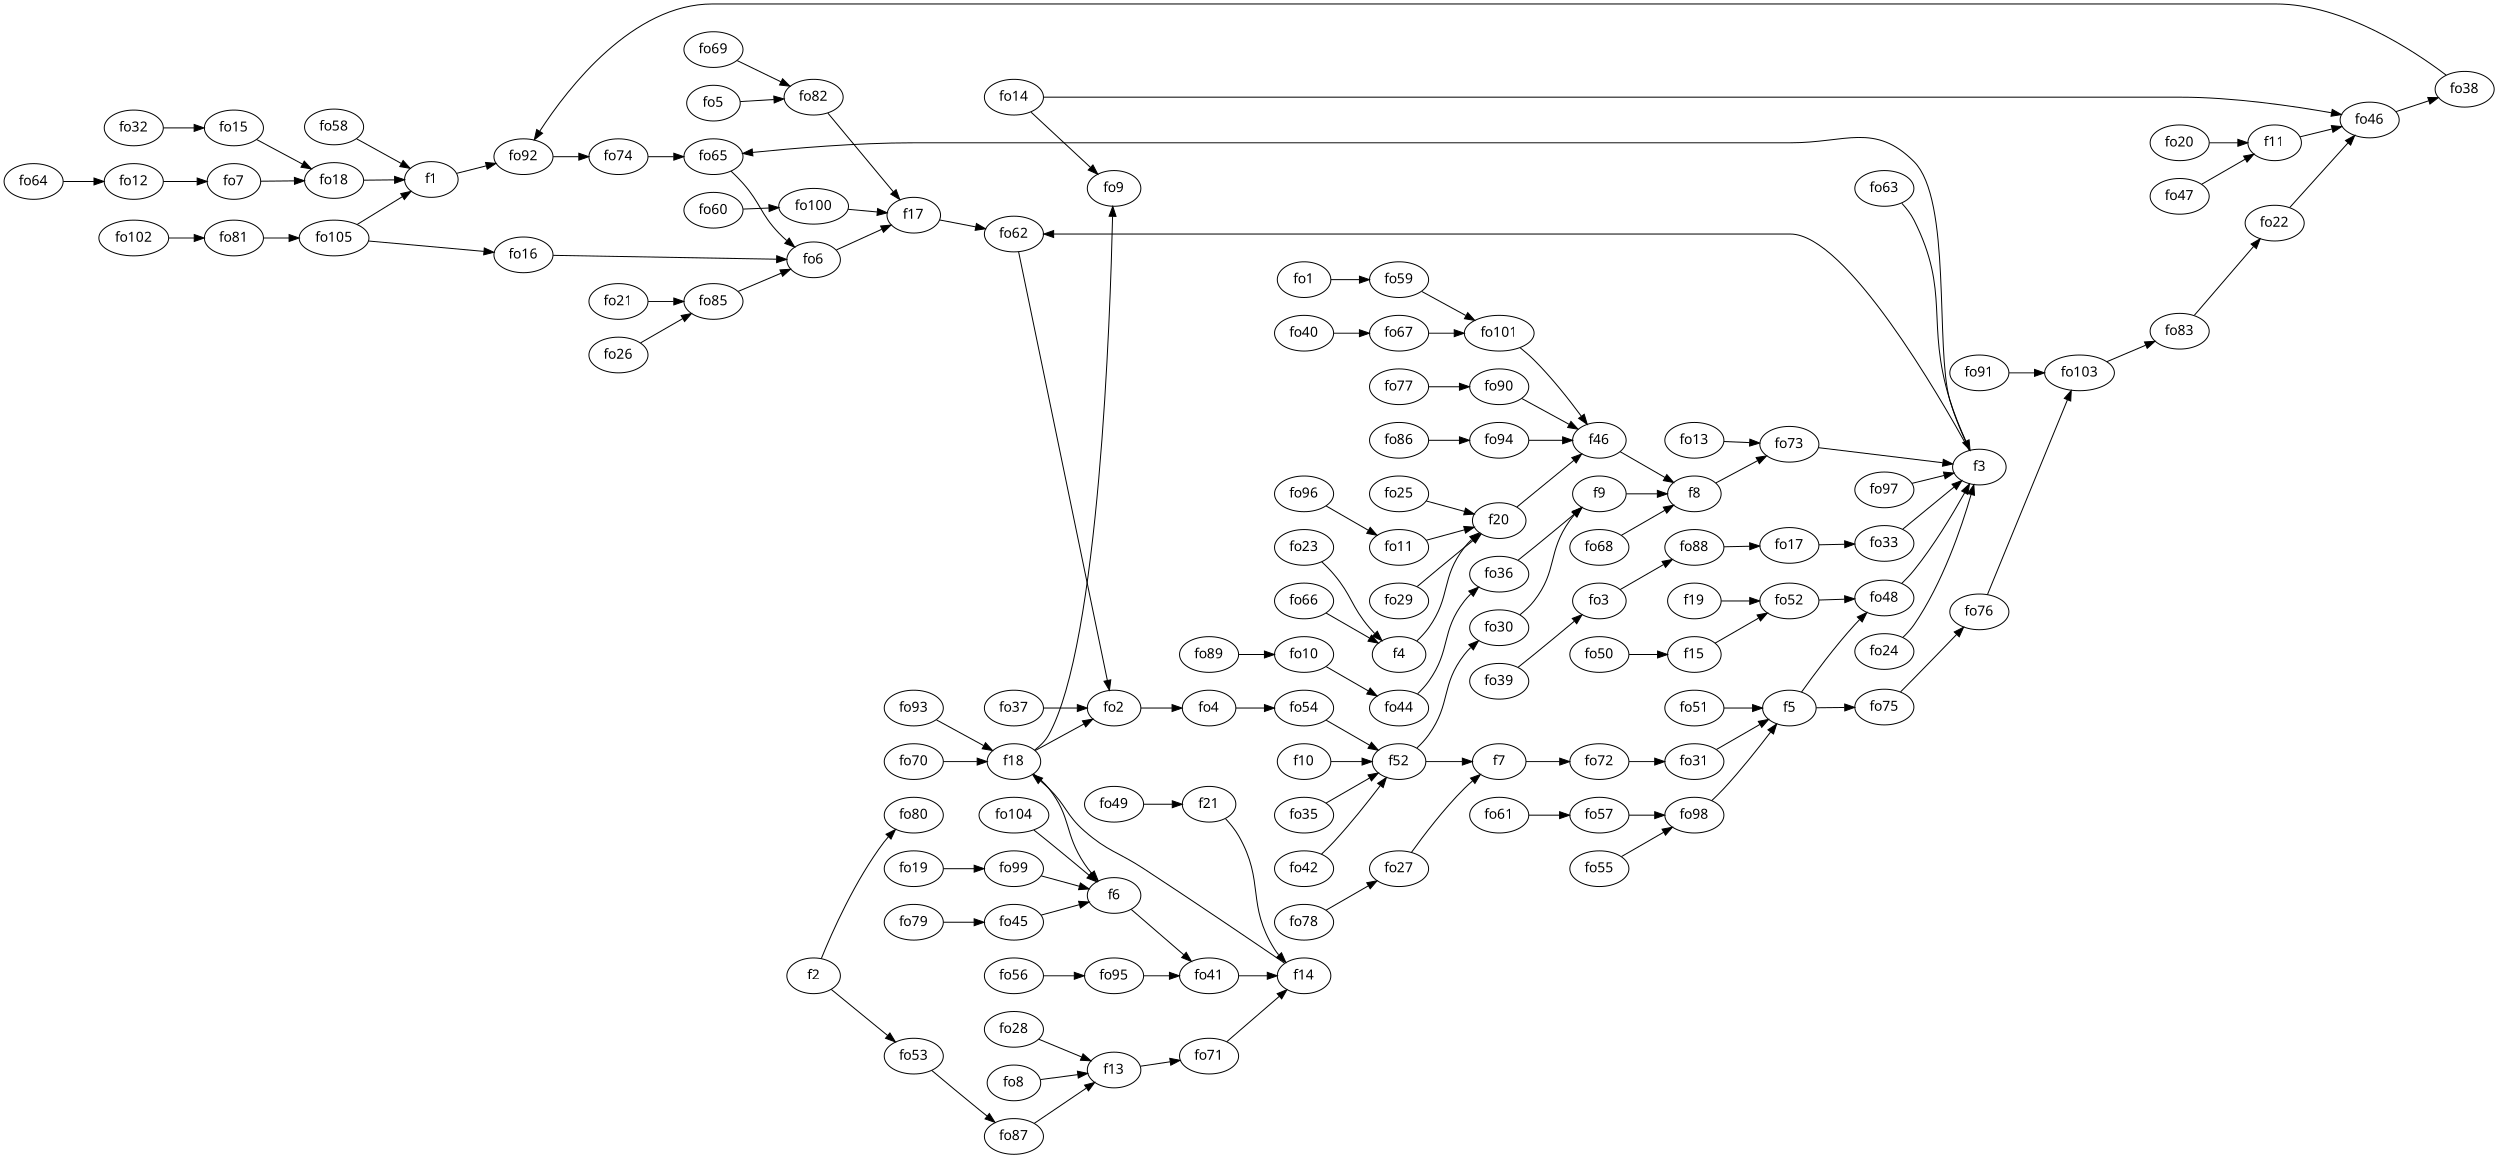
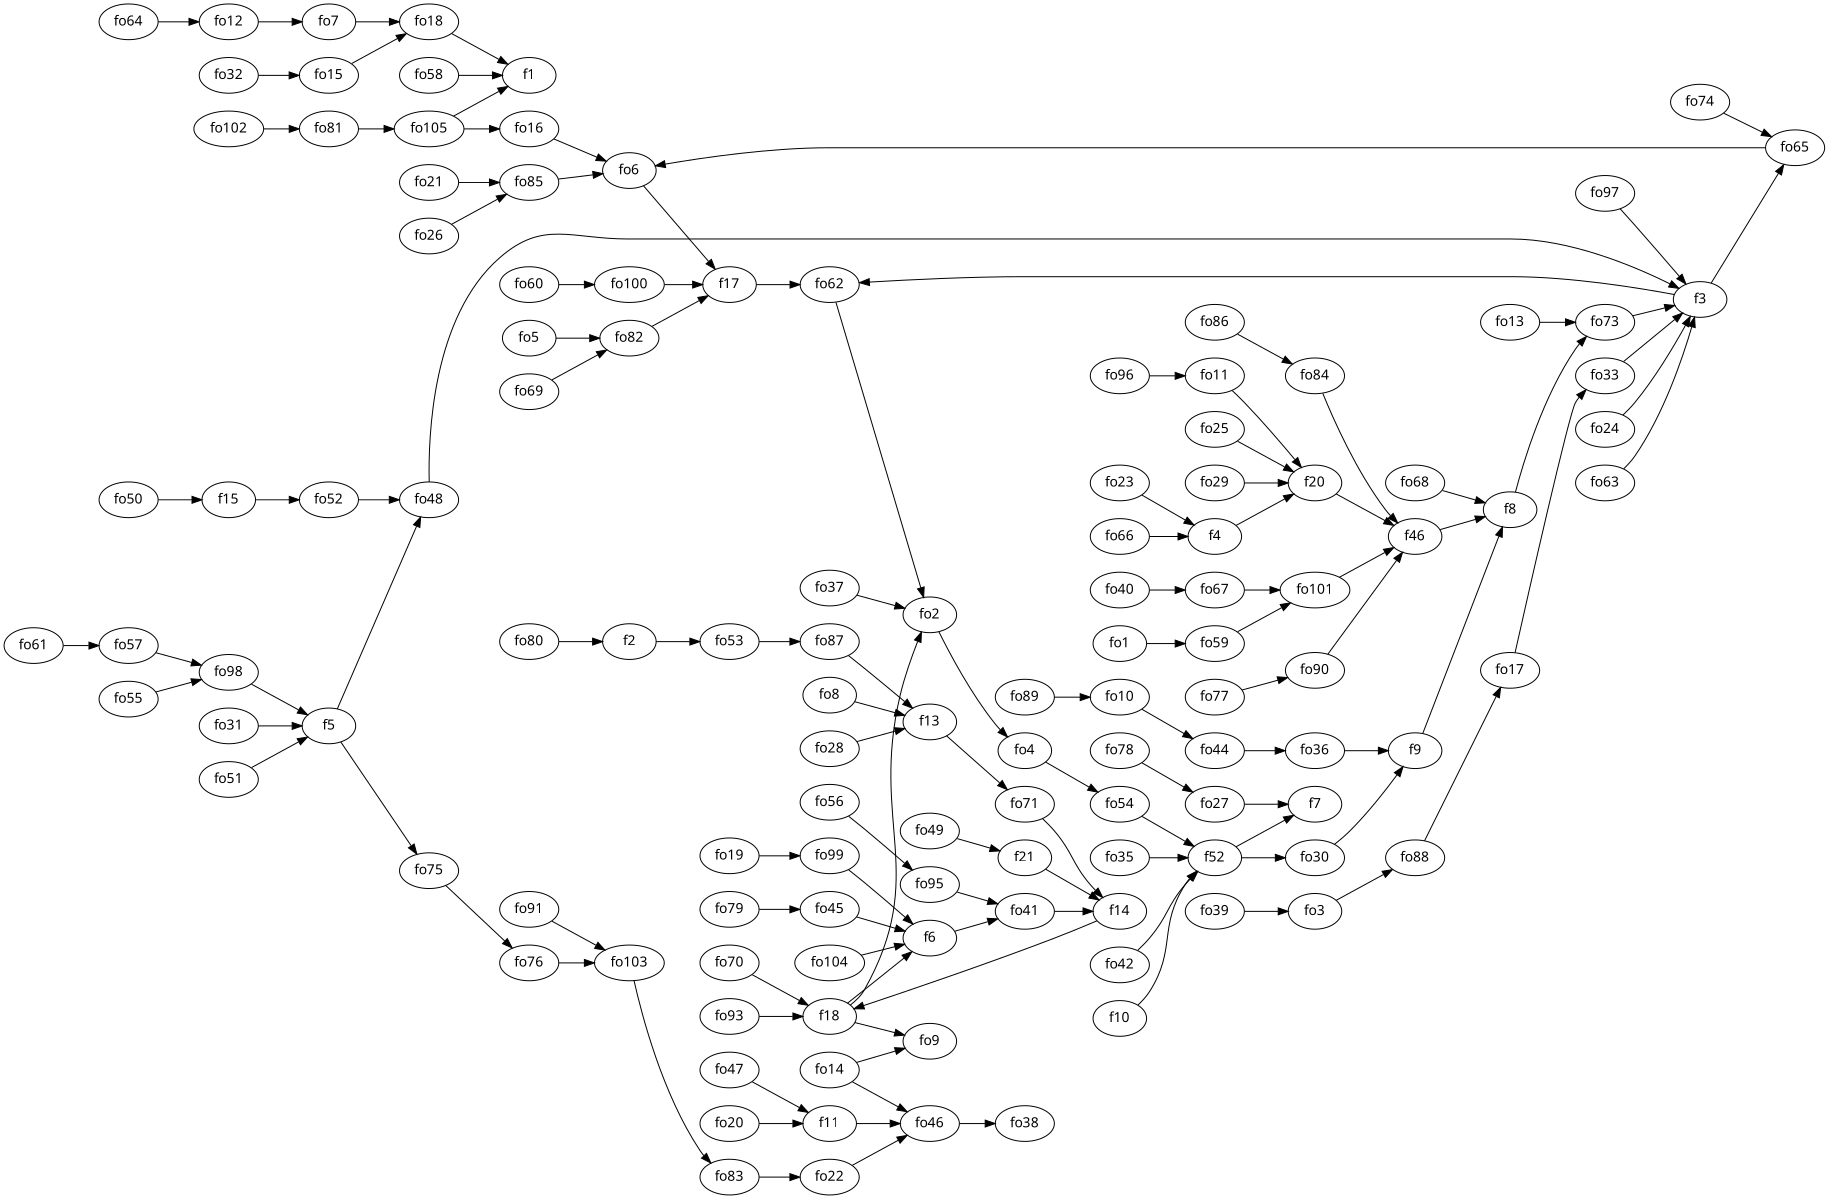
(523, 157) -> none
(1499, 440) -> (1315, 376)
(1694, 601) -> none
(1599, 762) -> none
(851, 895) -> (576, 642)
